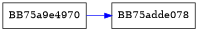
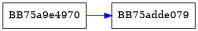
(154, 16) -> (154, 16)
